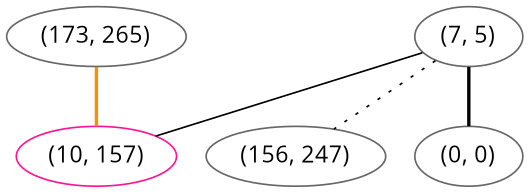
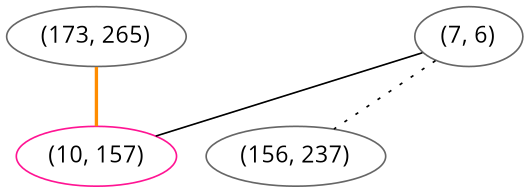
(469, 37) -> (469, 37)
(296, 156) -> (296, 156)
(469, 156) -> none
